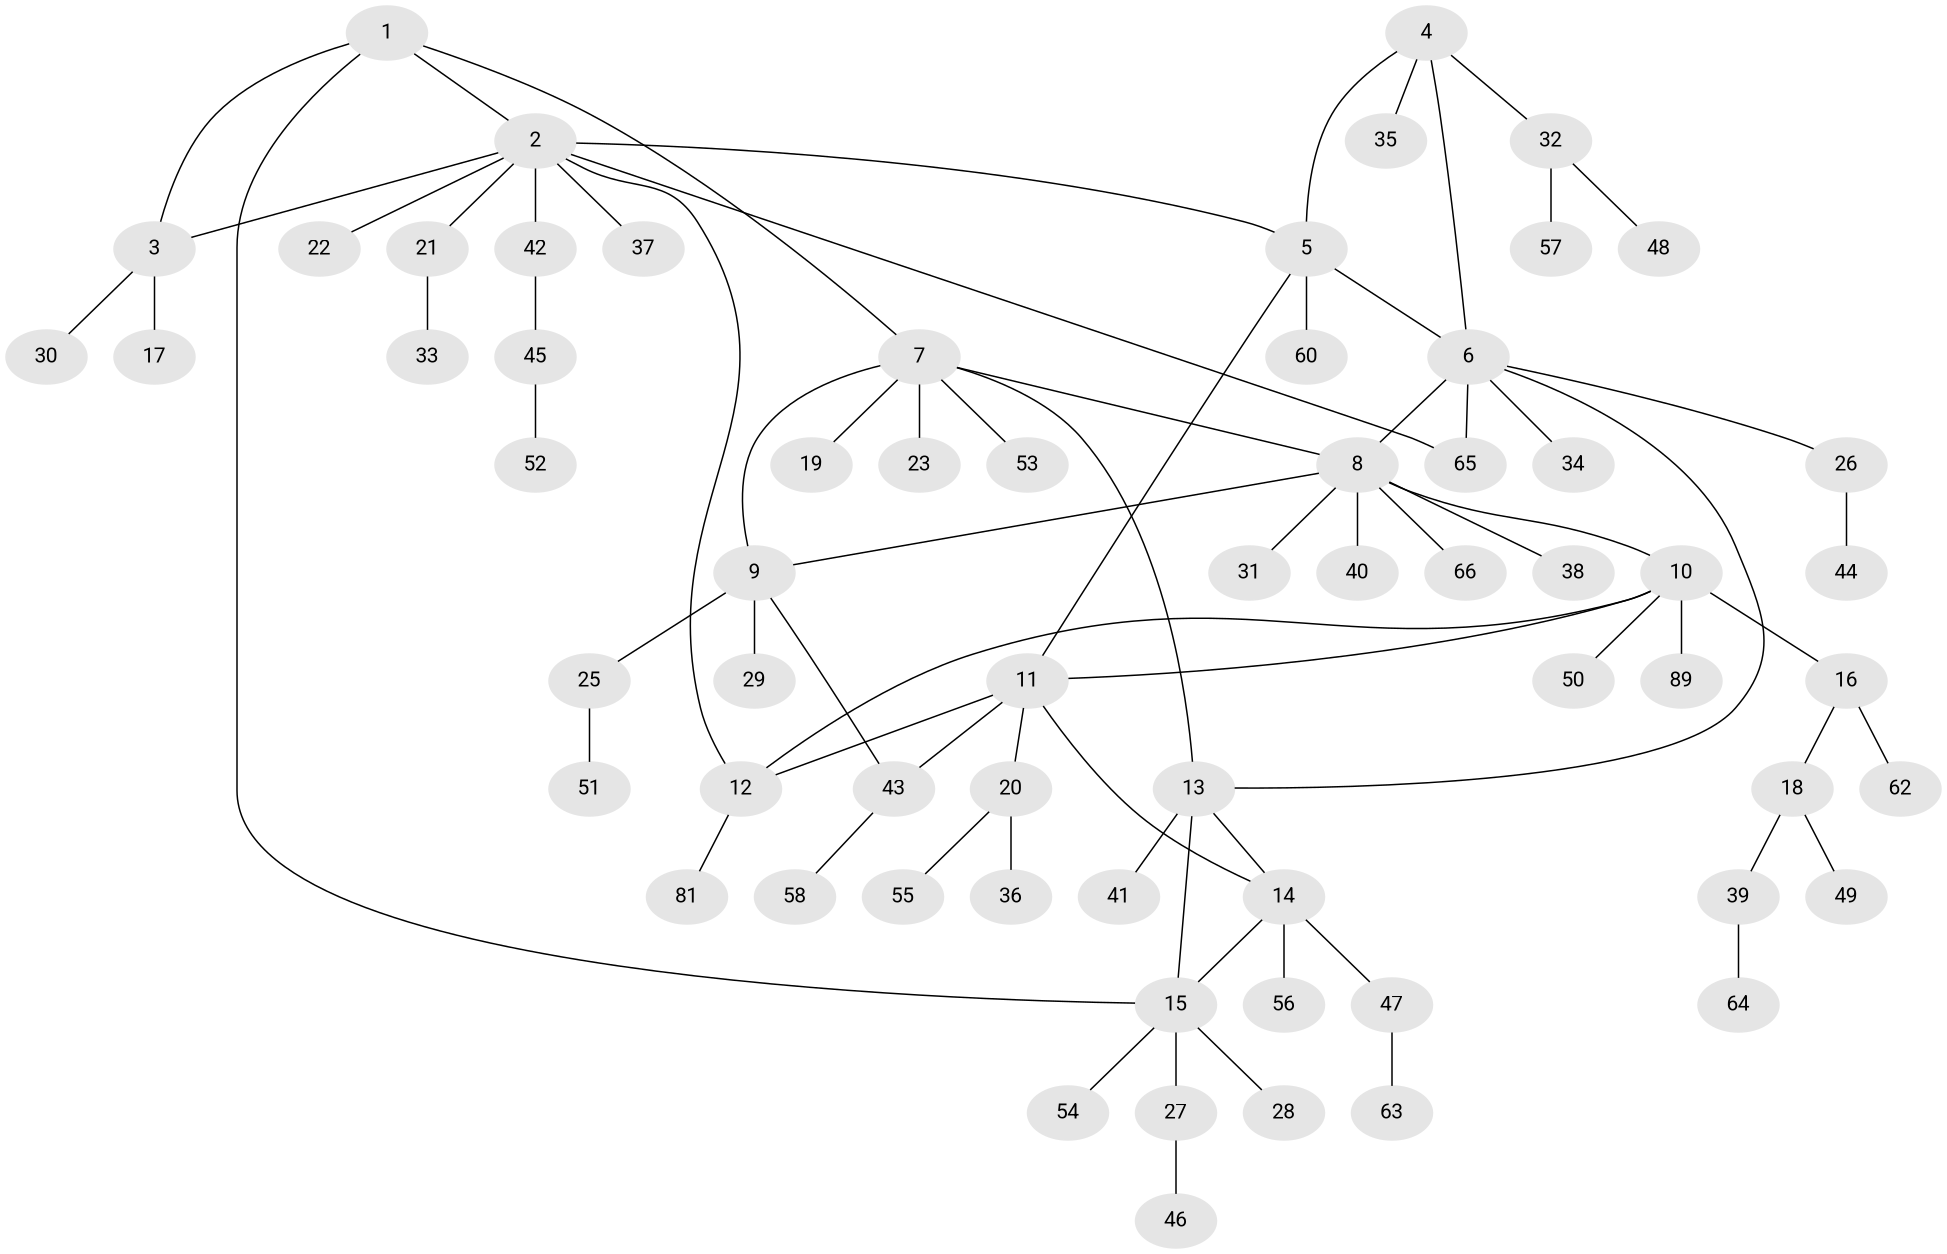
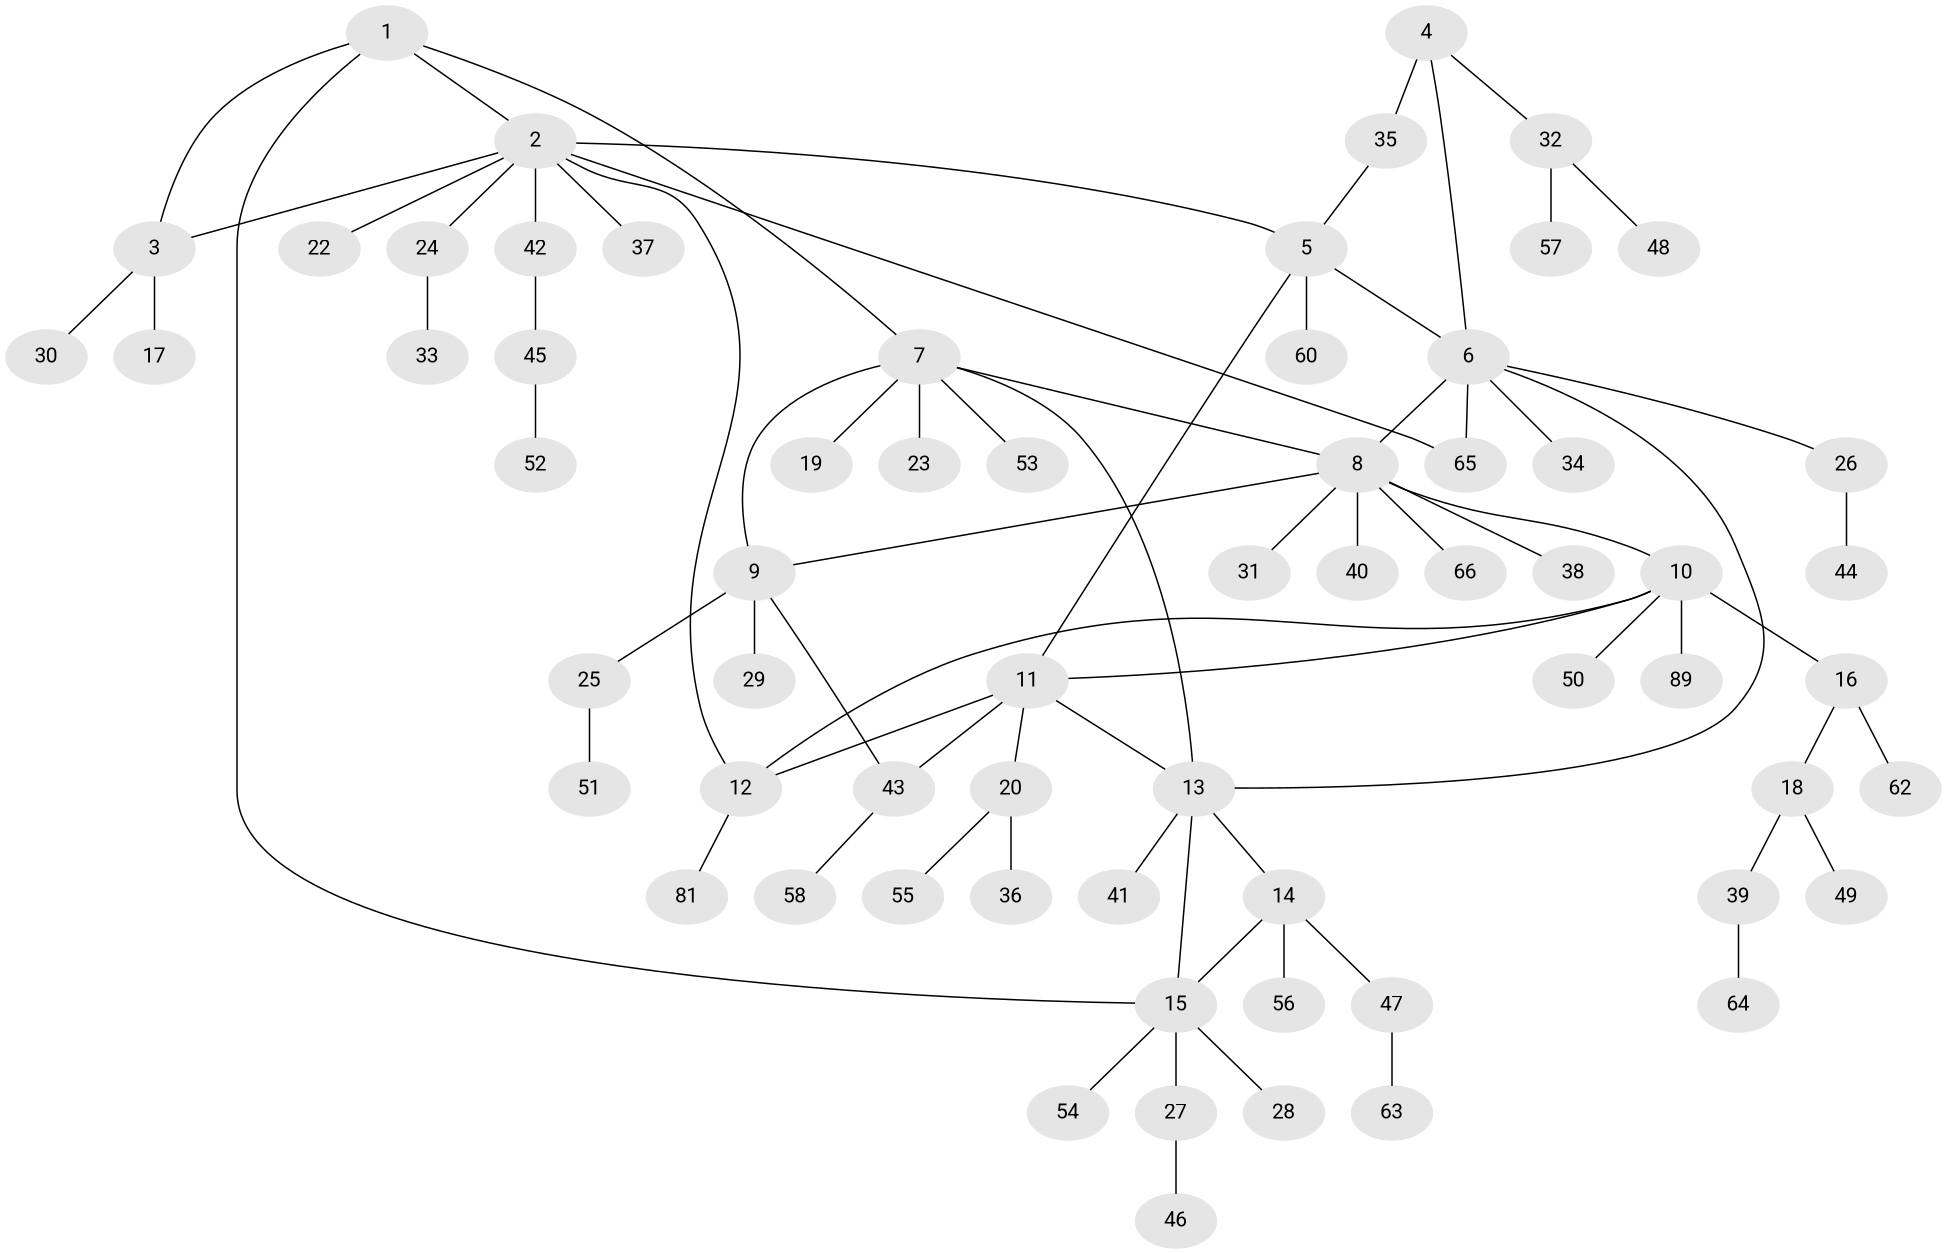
(1327, 123) -> (1346, 195)
(428, 249) -> (428, 249)
(1133, 810) -> (1111, 735)
